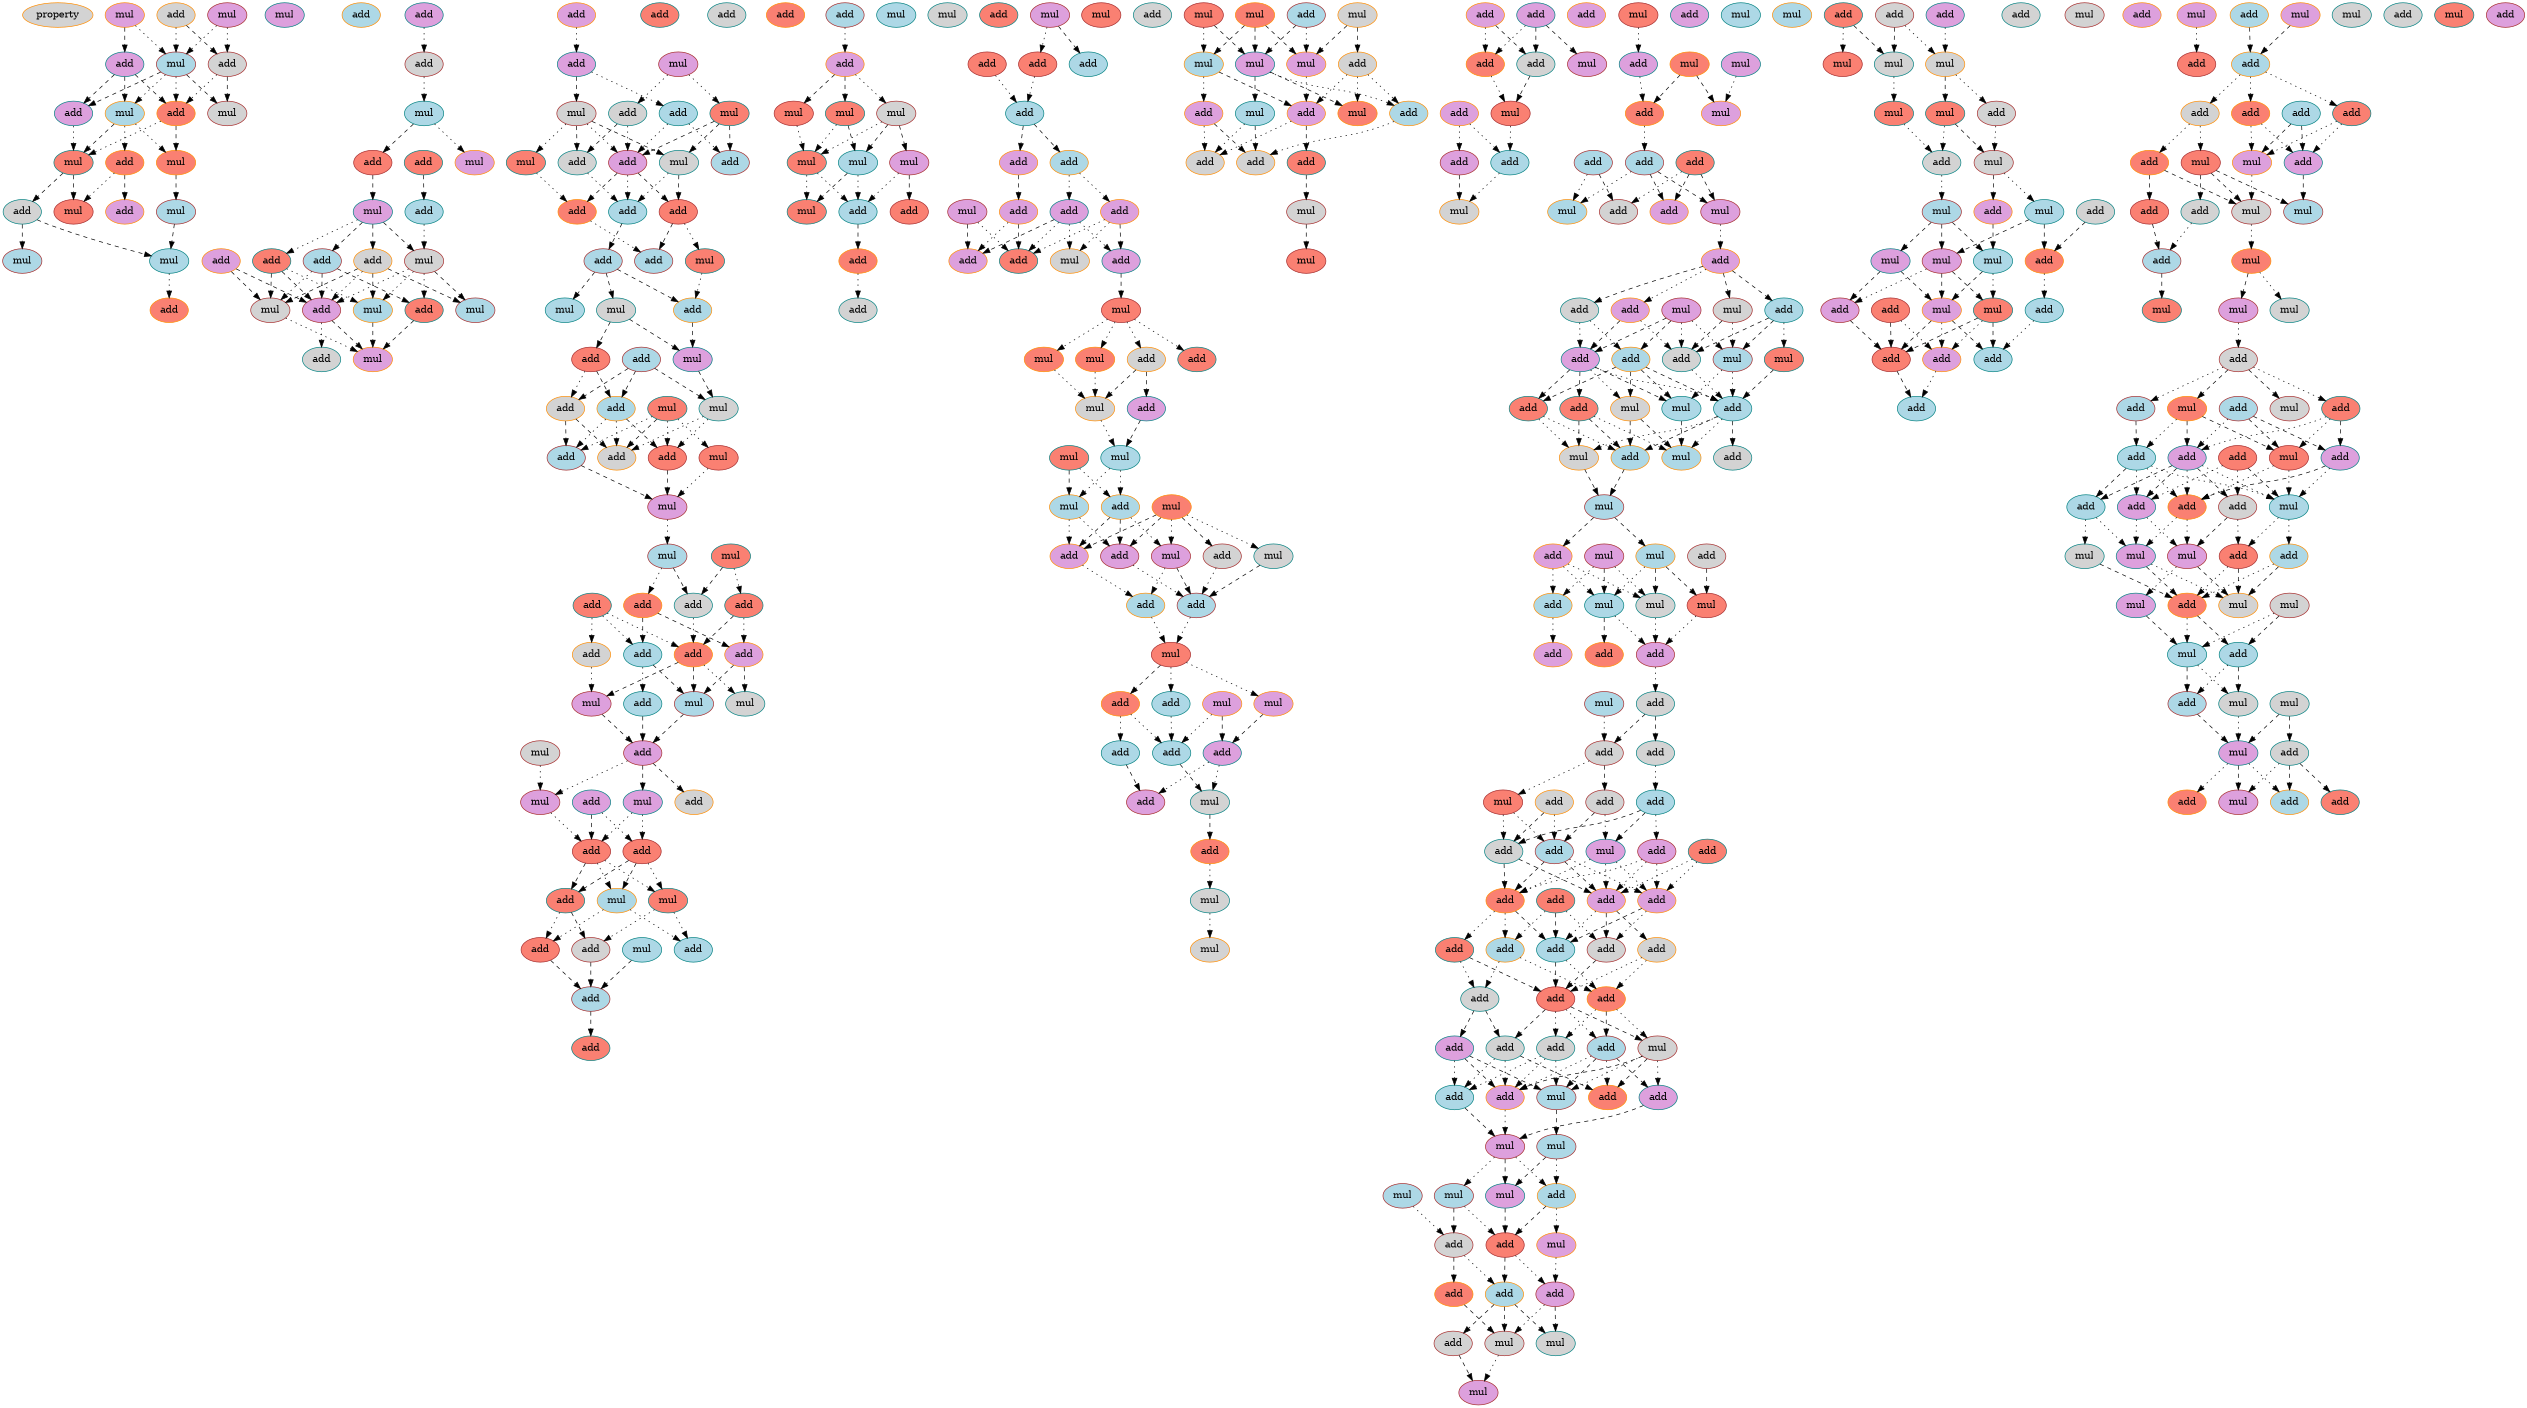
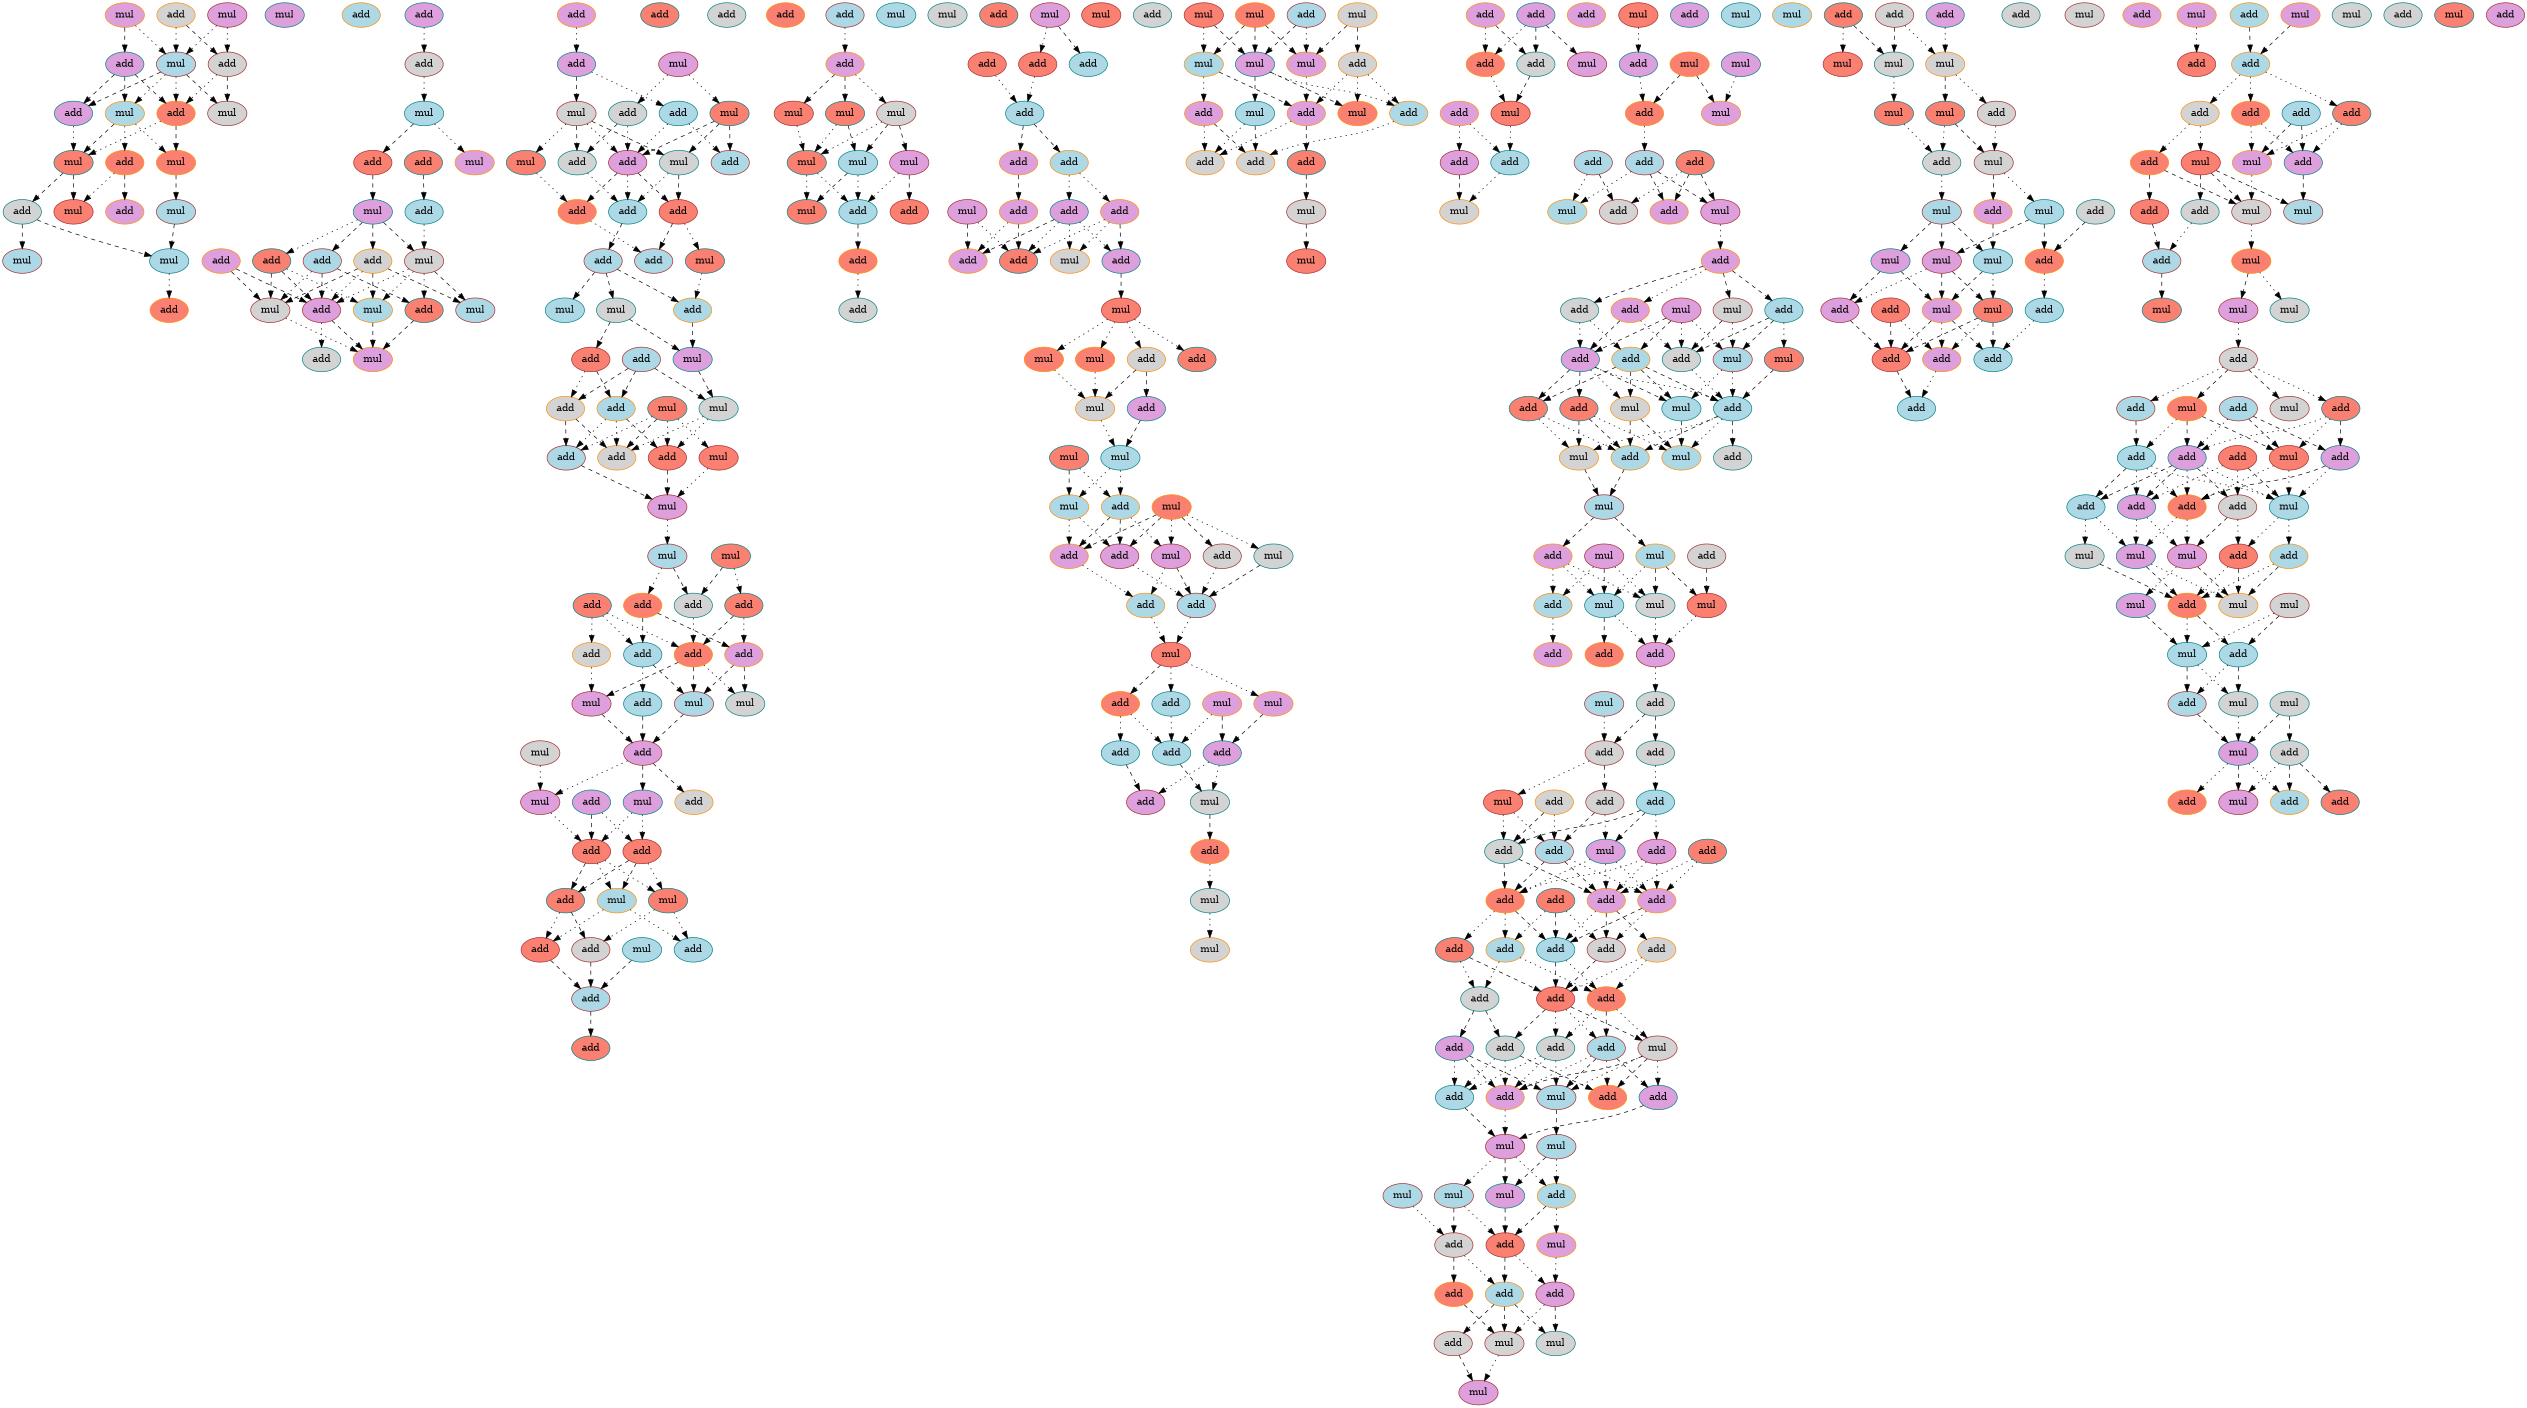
(58, 15) -> none
